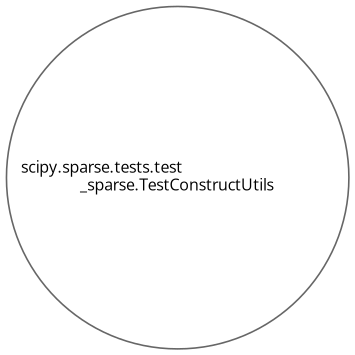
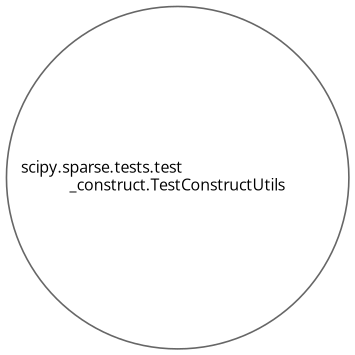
(178, 178) -> (178, 178)
